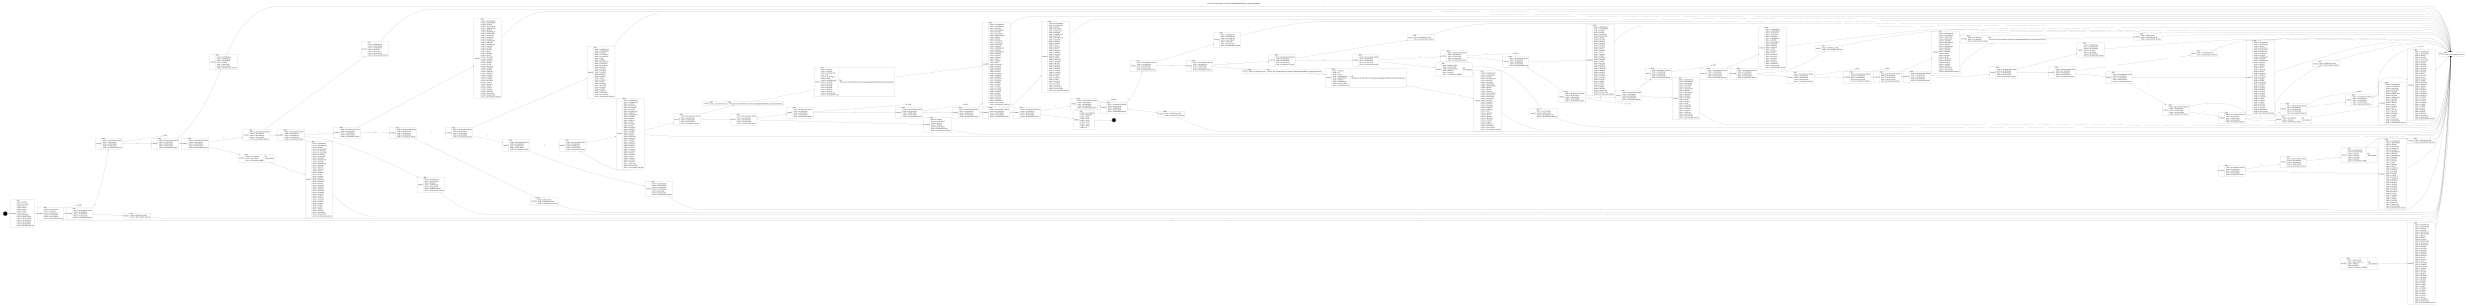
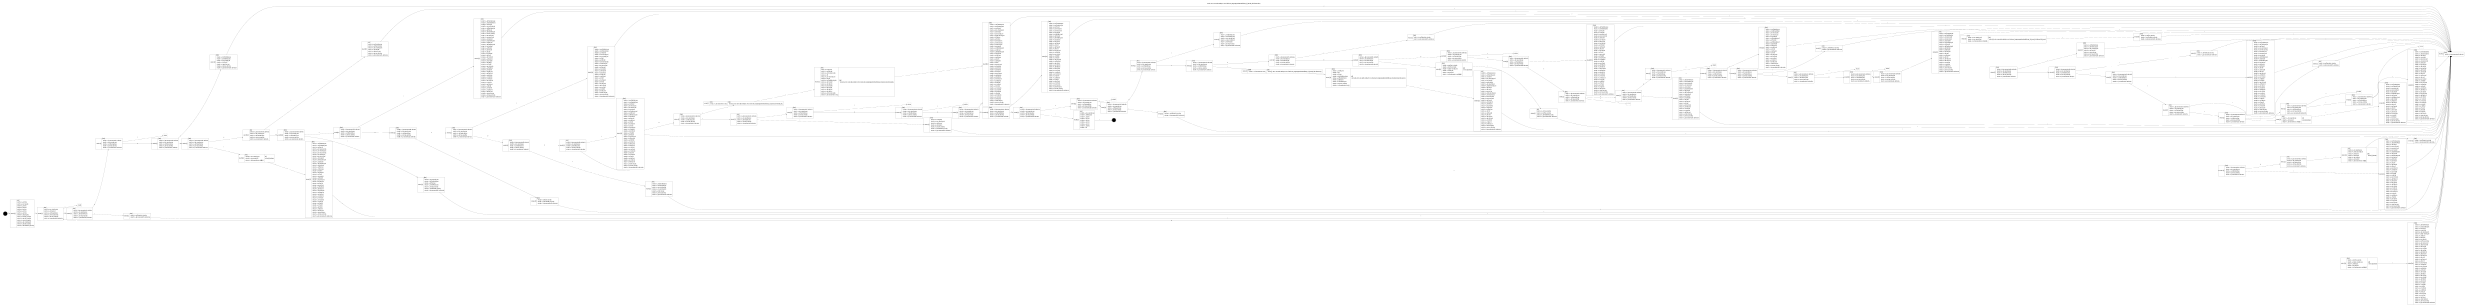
(1917, 77) -> none
